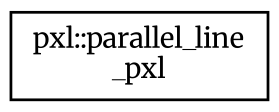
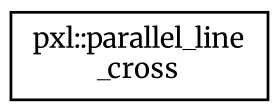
(139, 56) -> (139, 56)
